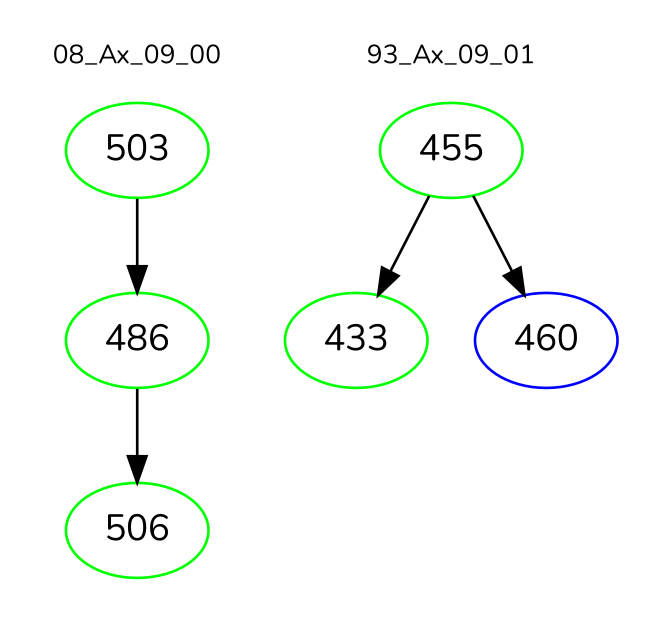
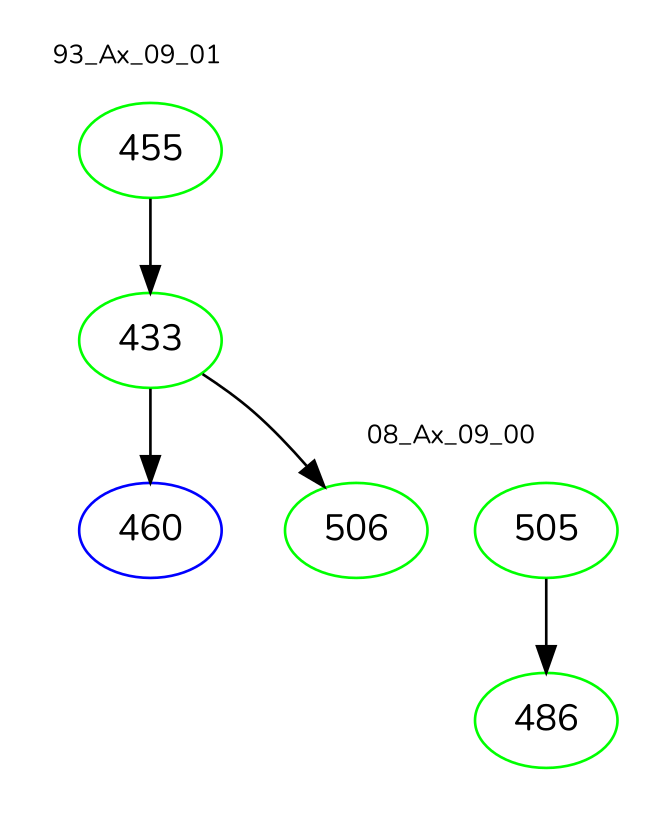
(137, 150) -> (546, 530)
(493, 234) -> (150, 422)
(137, 422) -> (281, 438)
